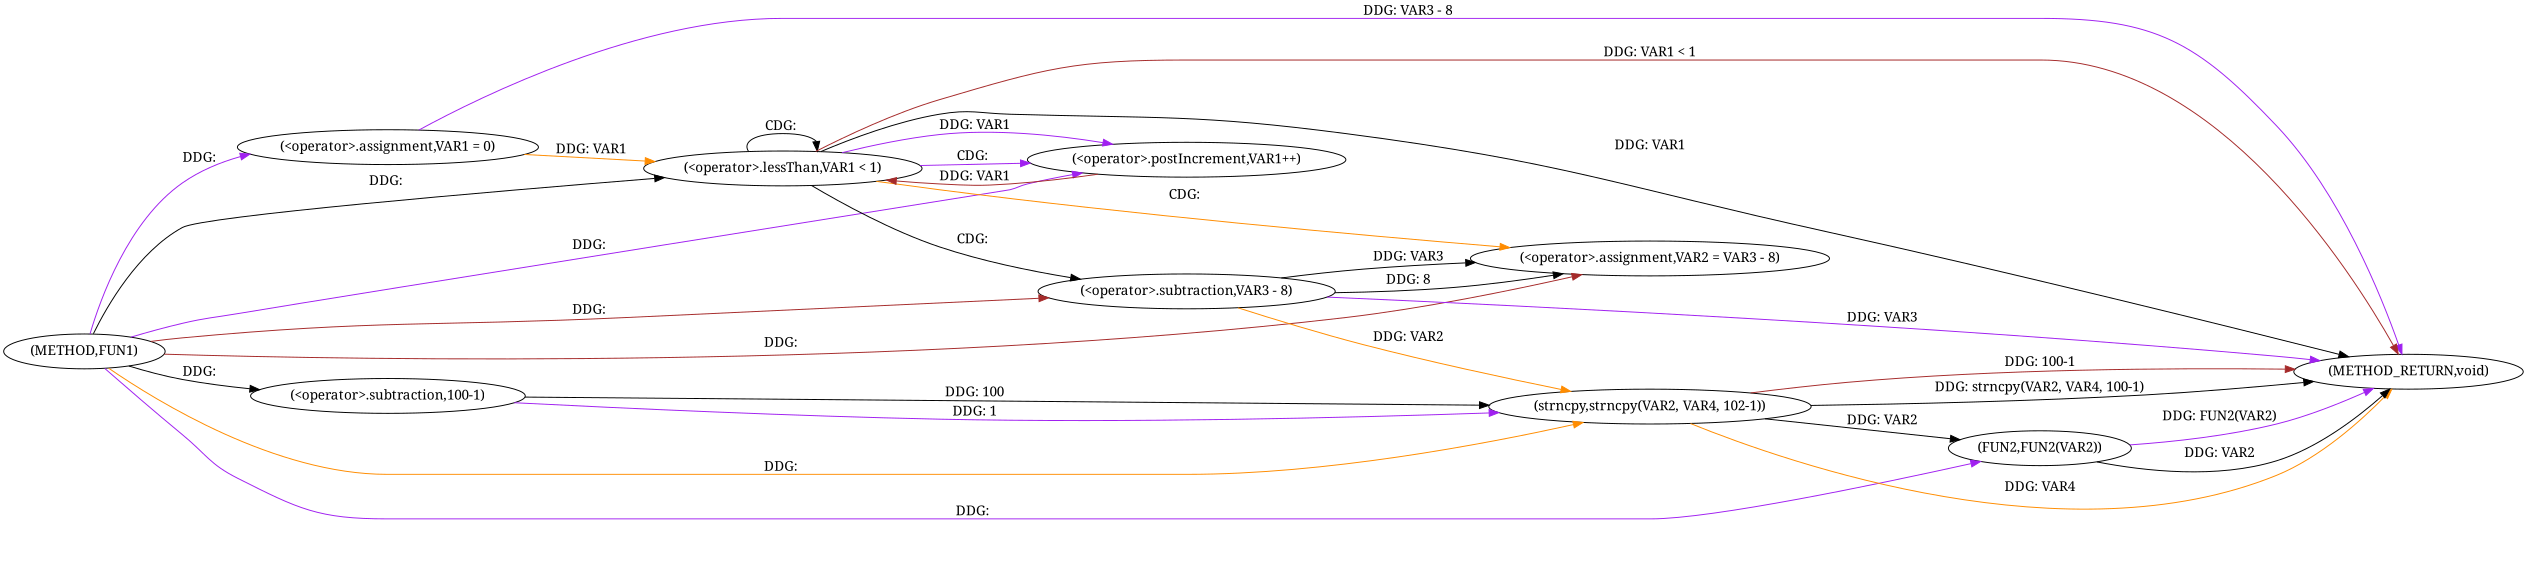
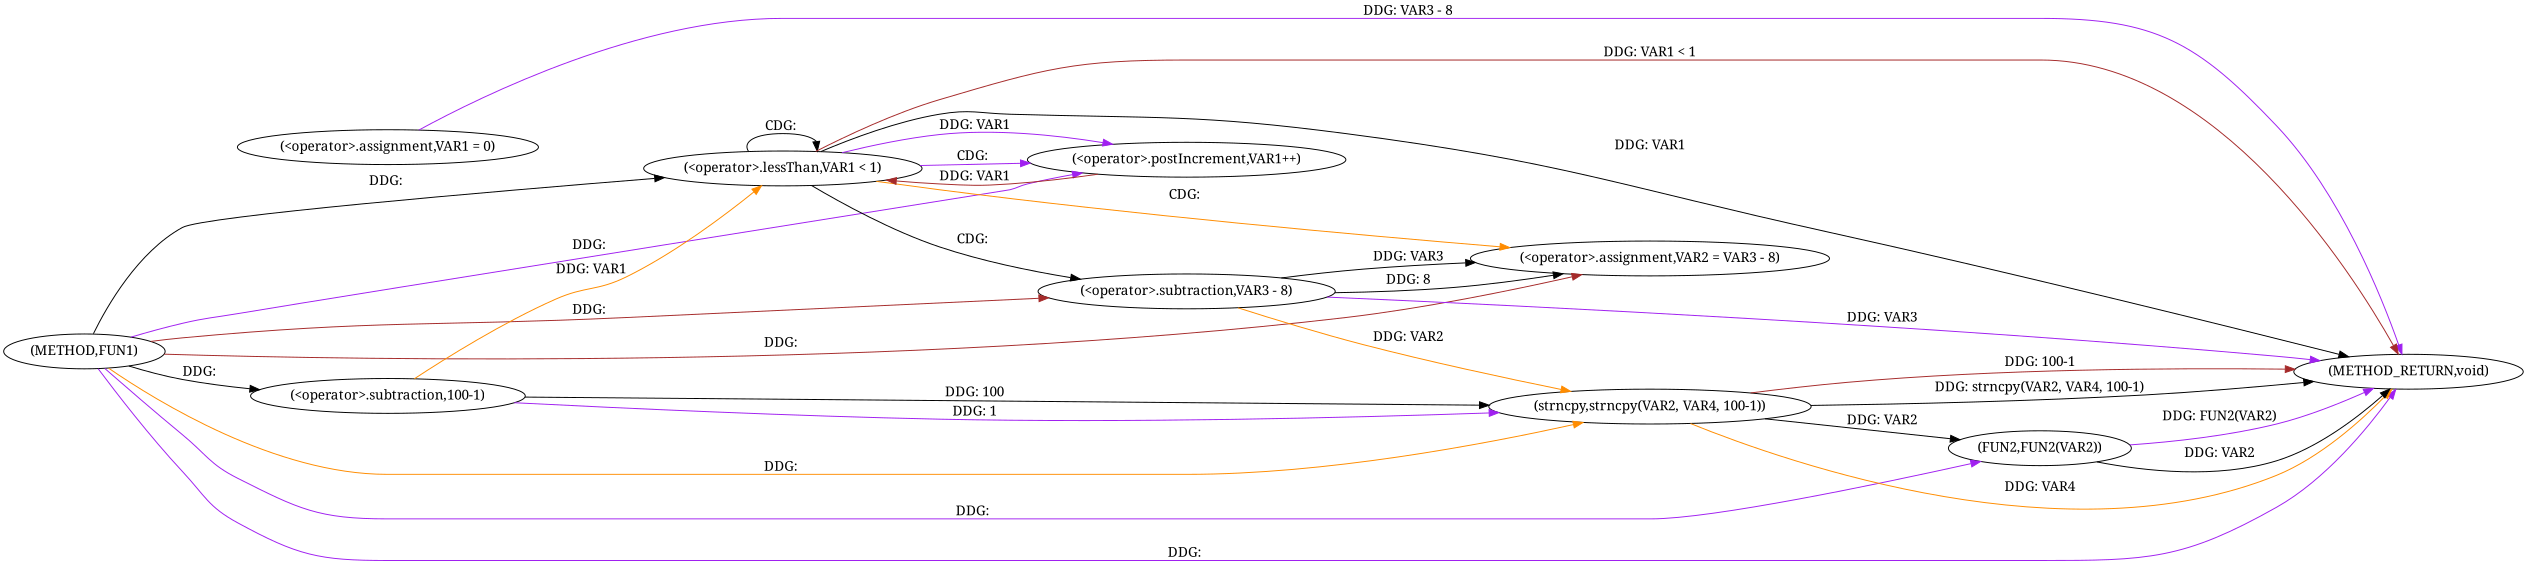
(585, 158) -> (587, 289)
(142, 224) -> (1234, 561)
(1650, 407) -> (1650, 407)
